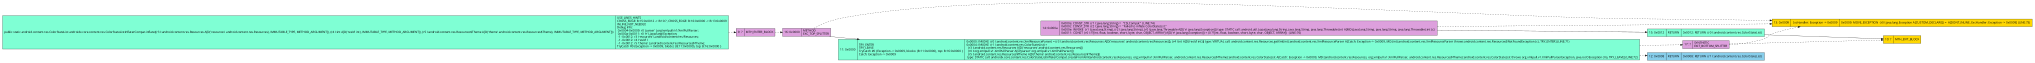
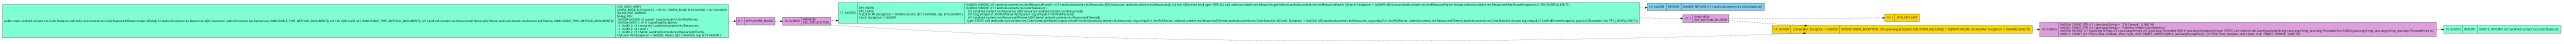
(1604, 25) -> (2035, 29)
(1823, 37) -> none
(1907, 39) -> (1907, 18)
(1711, 46) -> (1711, 20)
